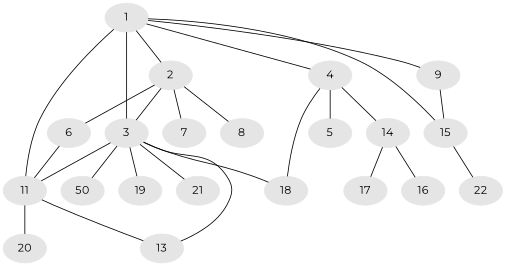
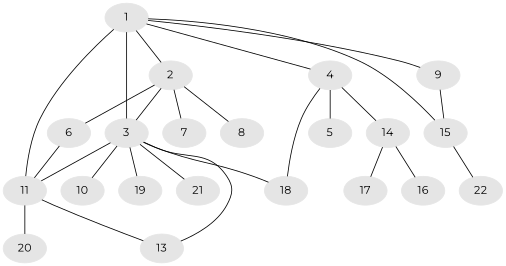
(83, 191) -> (83, 191)
